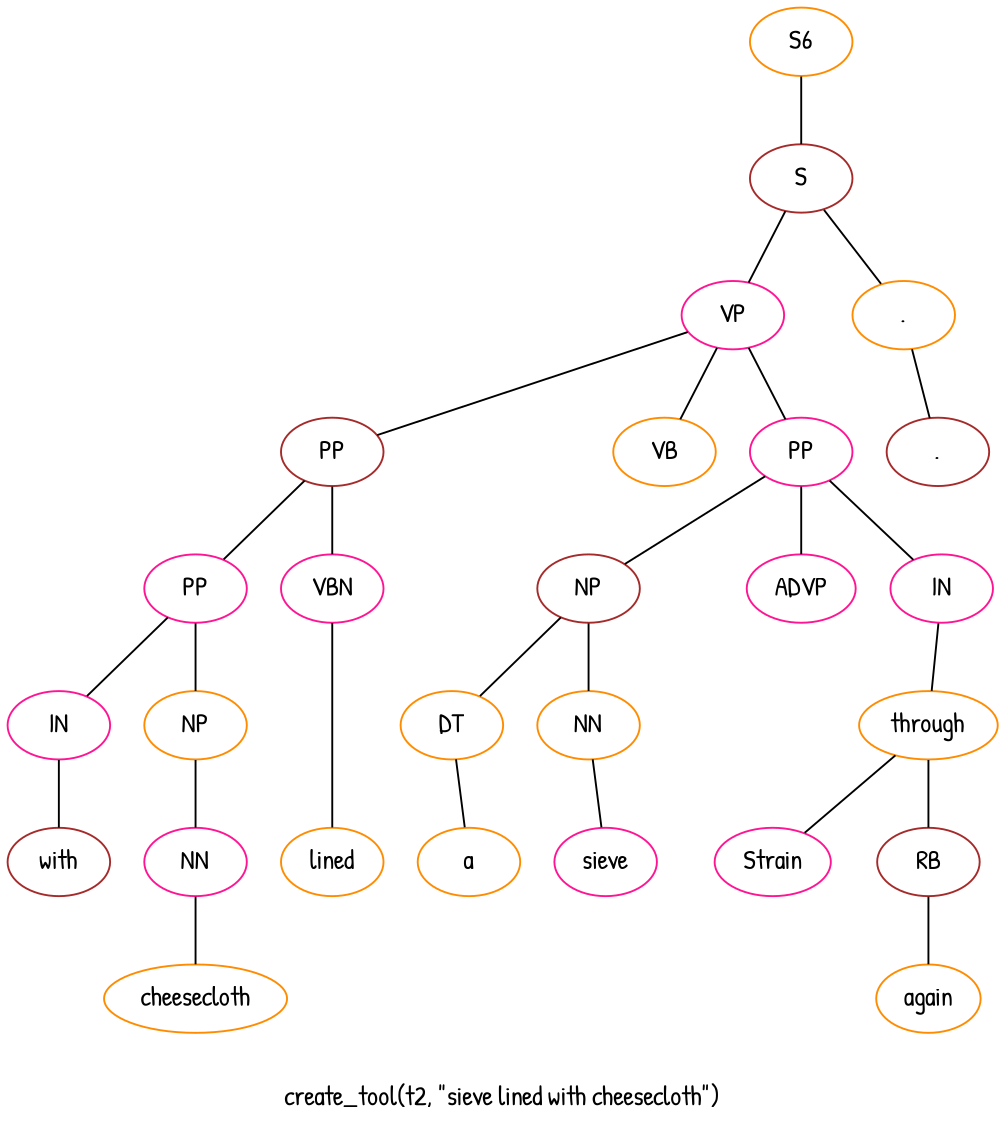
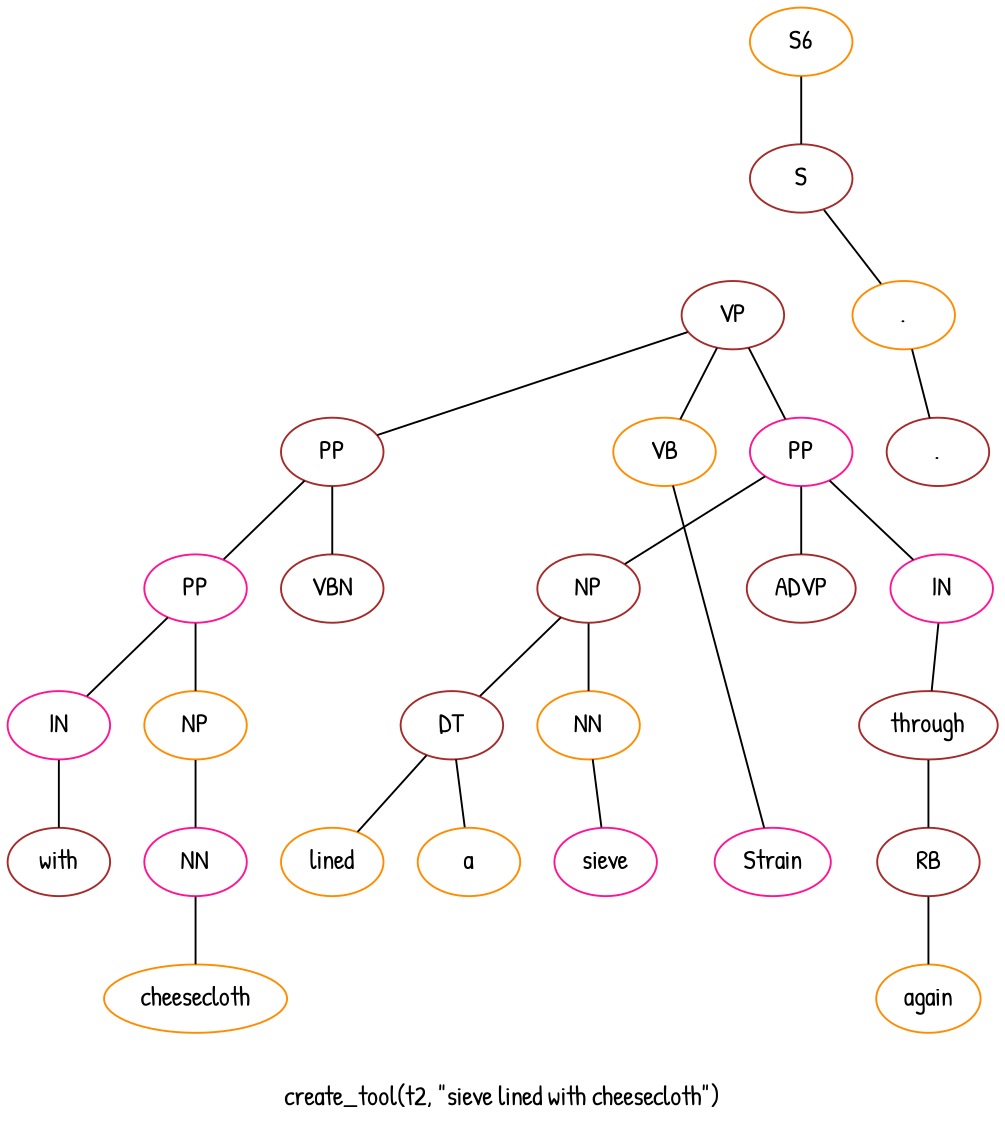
(767, 247) -> none
(733, 315) -> (733, 315)
(332, 589) -> (332, 589)
(801, 589) -> (801, 589)
(332, 725) -> (392, 794)
(452, 725) -> (452, 725)
(928, 725) -> (928, 725)
(850, 794) -> (719, 657)
